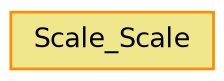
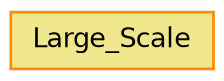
(112, 41) -> (112, 41)
